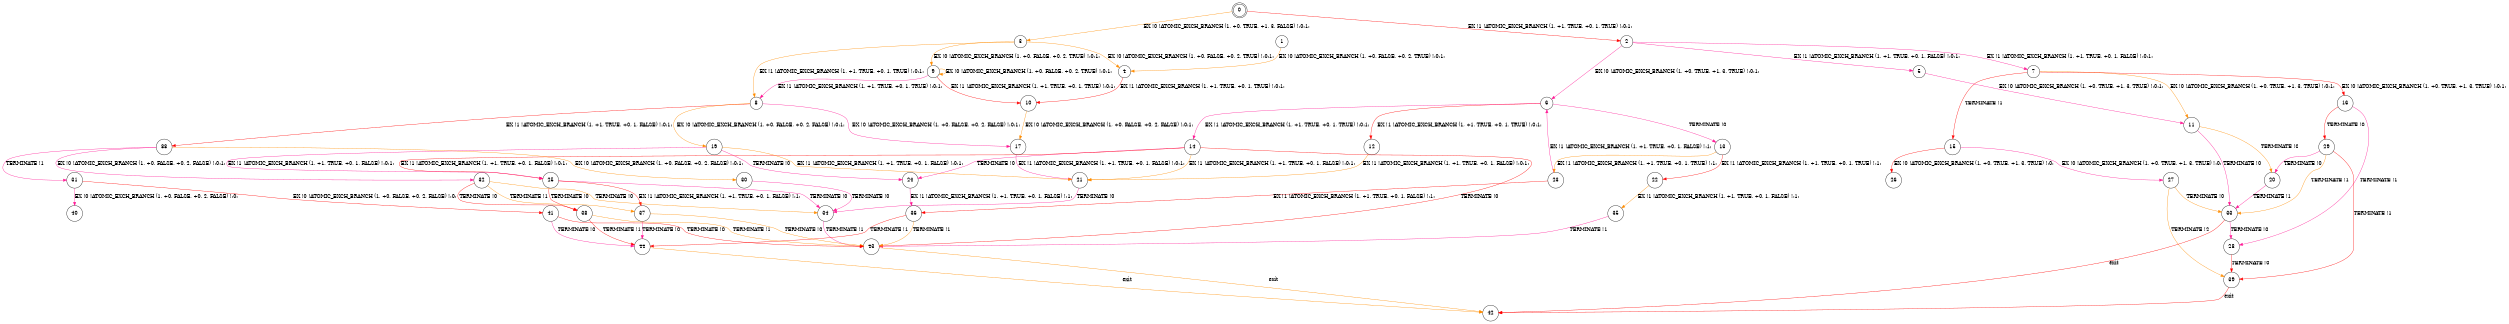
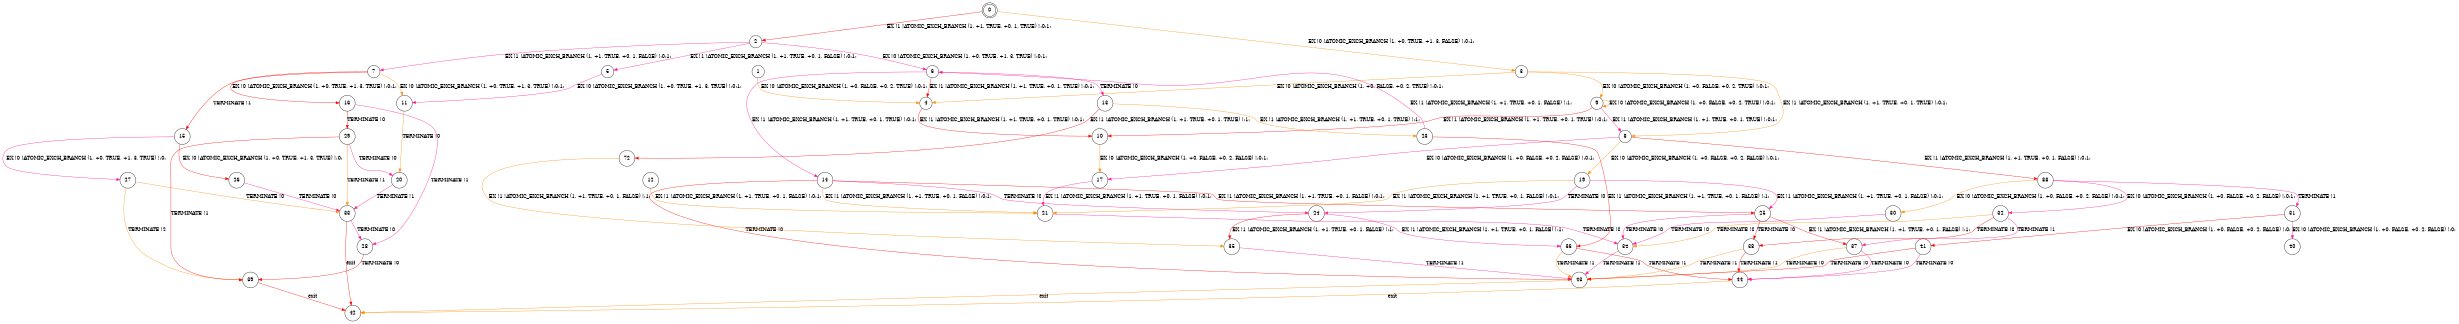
(1439, 107) -> (930, 86)
(2222, 162) -> (290, 196)
(1655, 180) -> (627, 158)
(568, 204) -> (1955, 239)
none -> (1265, 217)
